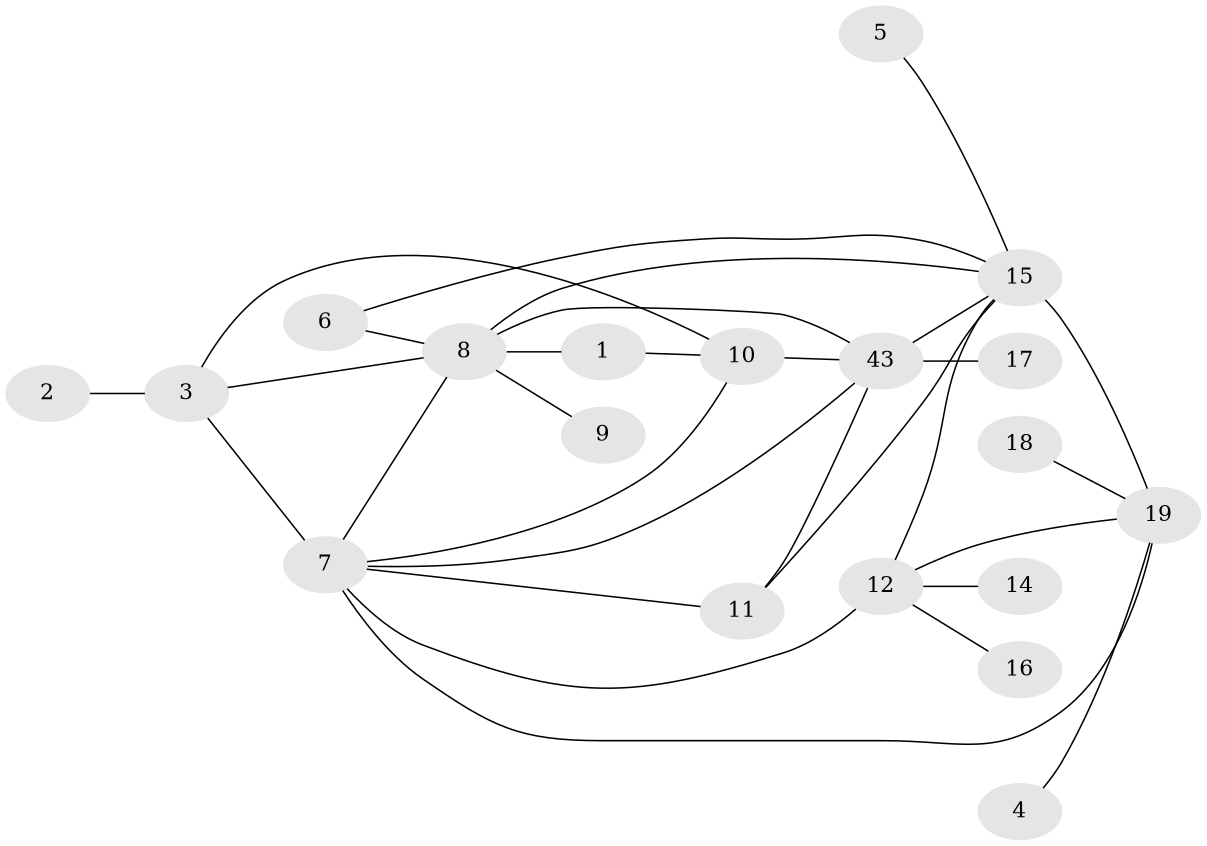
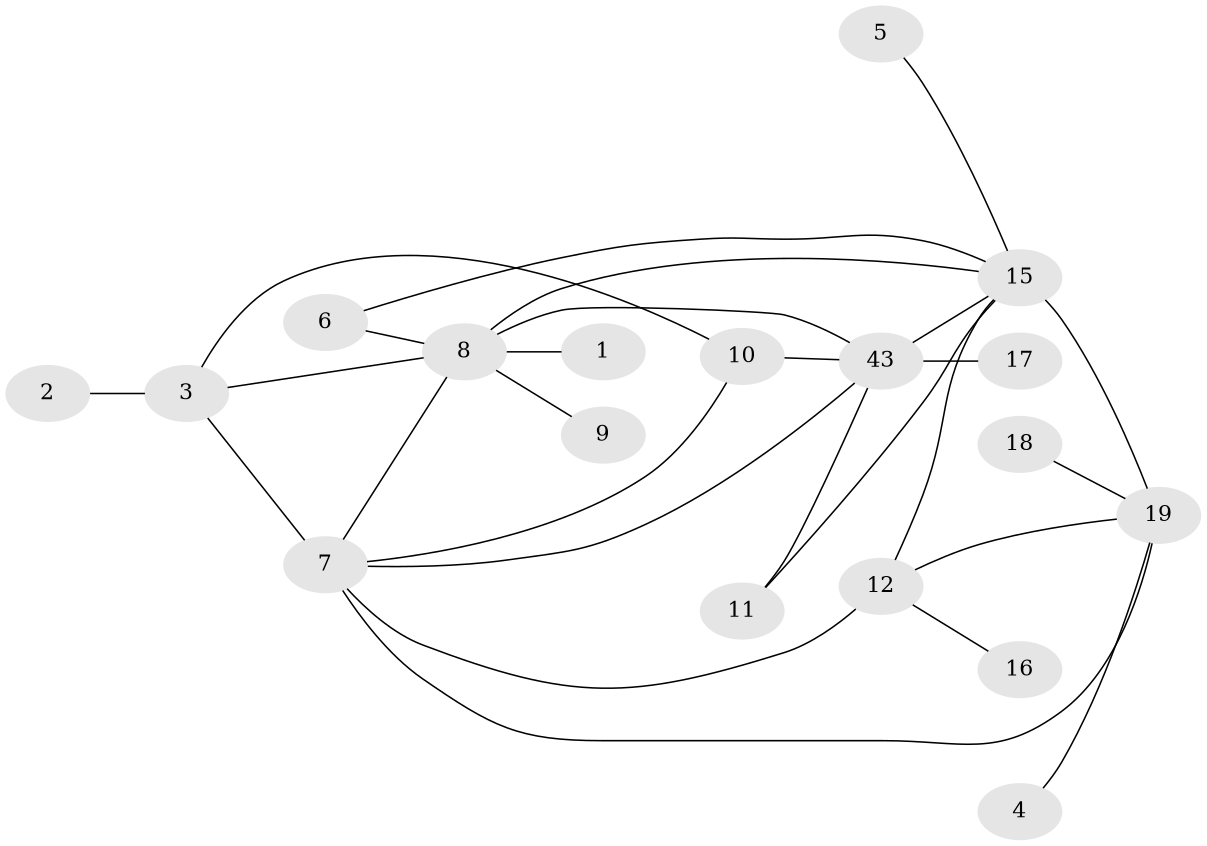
(673, 354) -> none
(1020, 586) -> none
(534, 588) -> none
